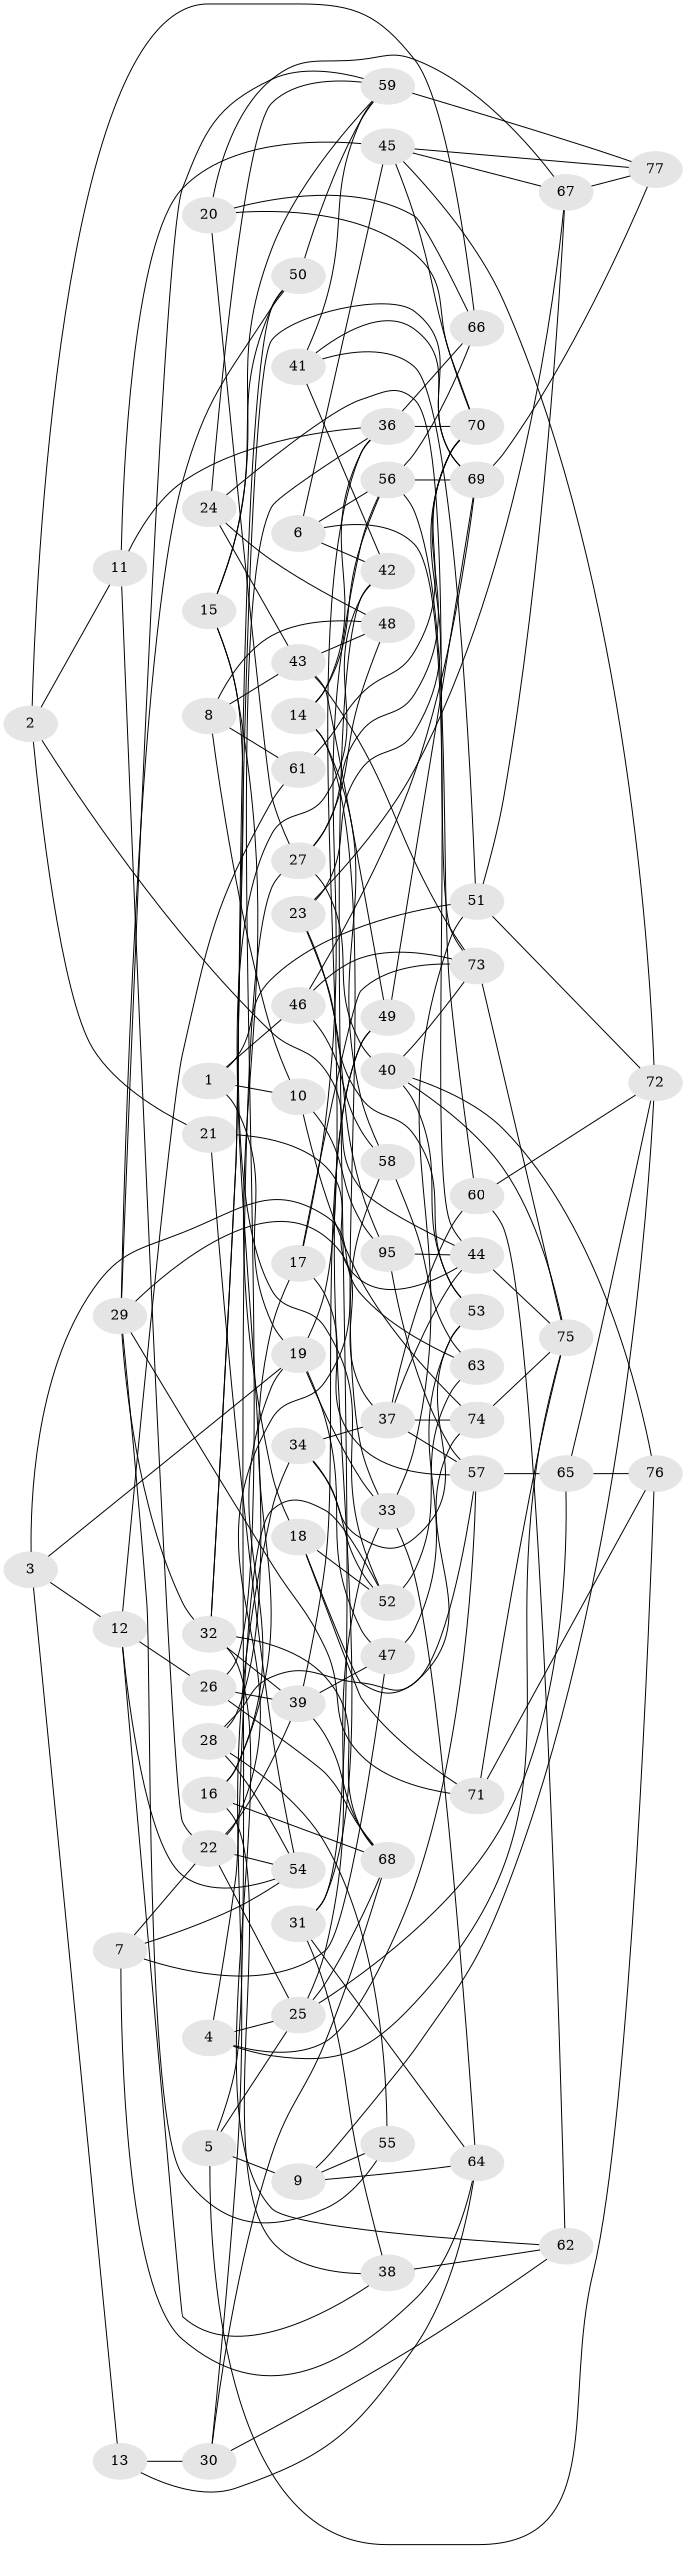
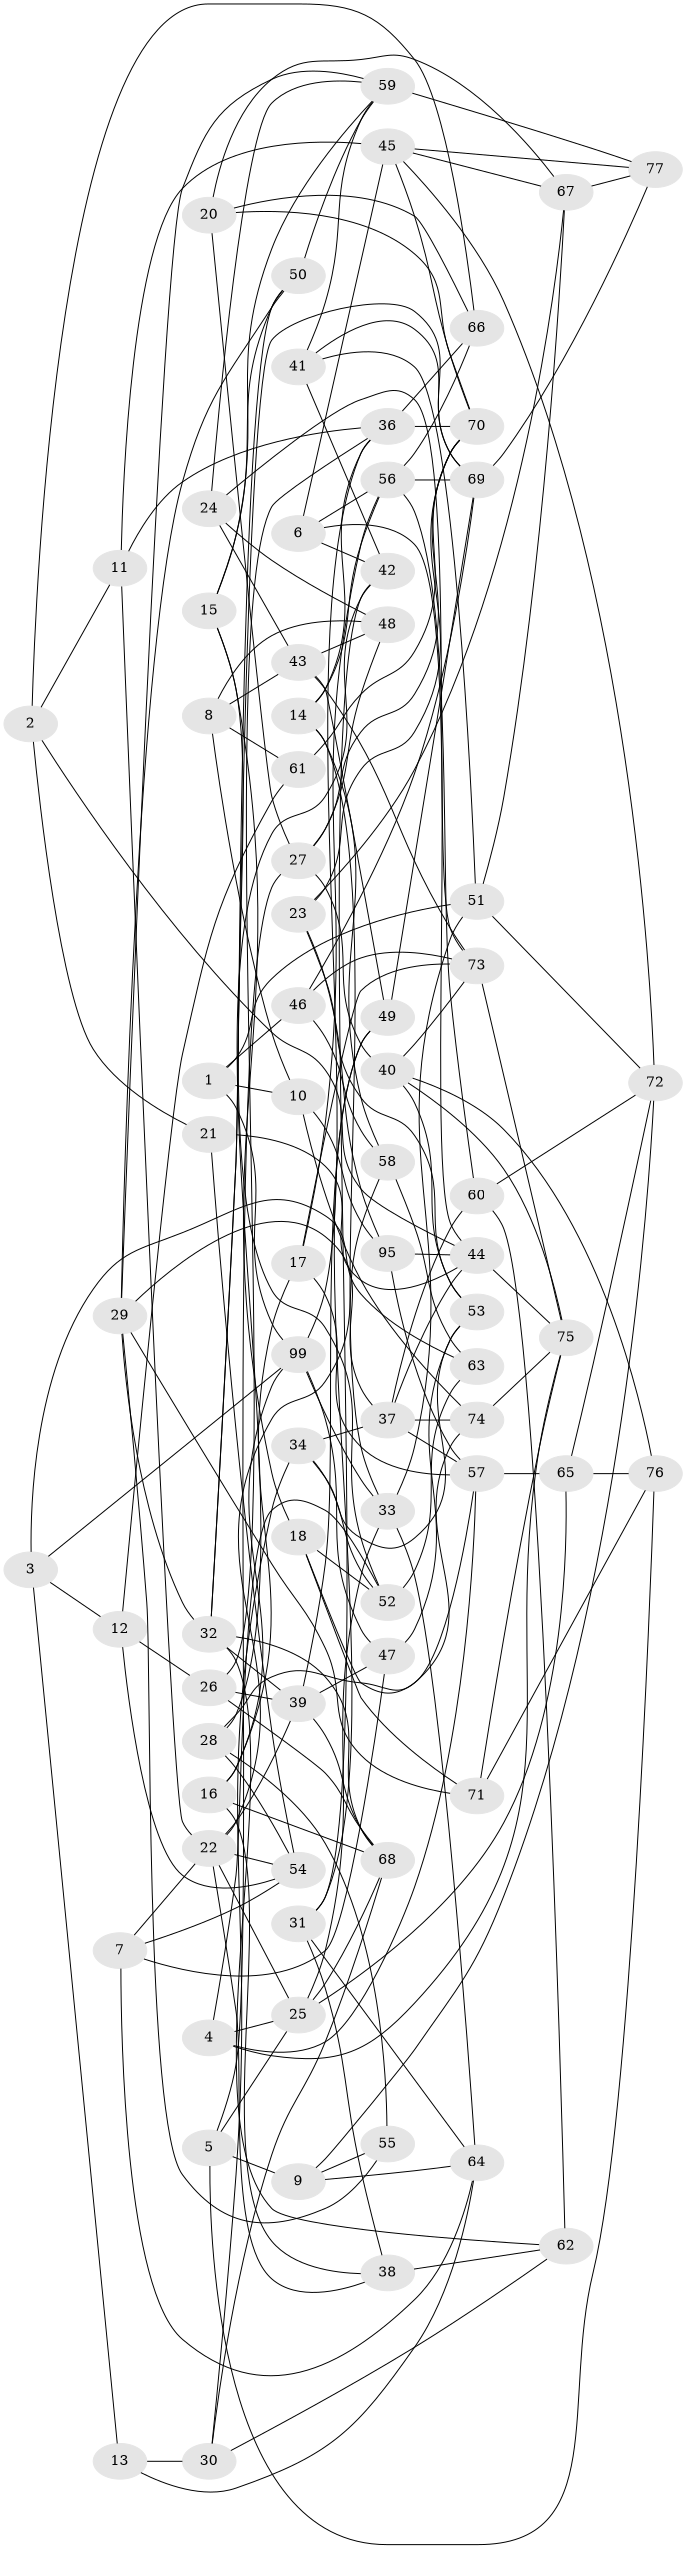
(298, 1355) -> (298, 1355)
(167, 2148) -> (243, 2188)
